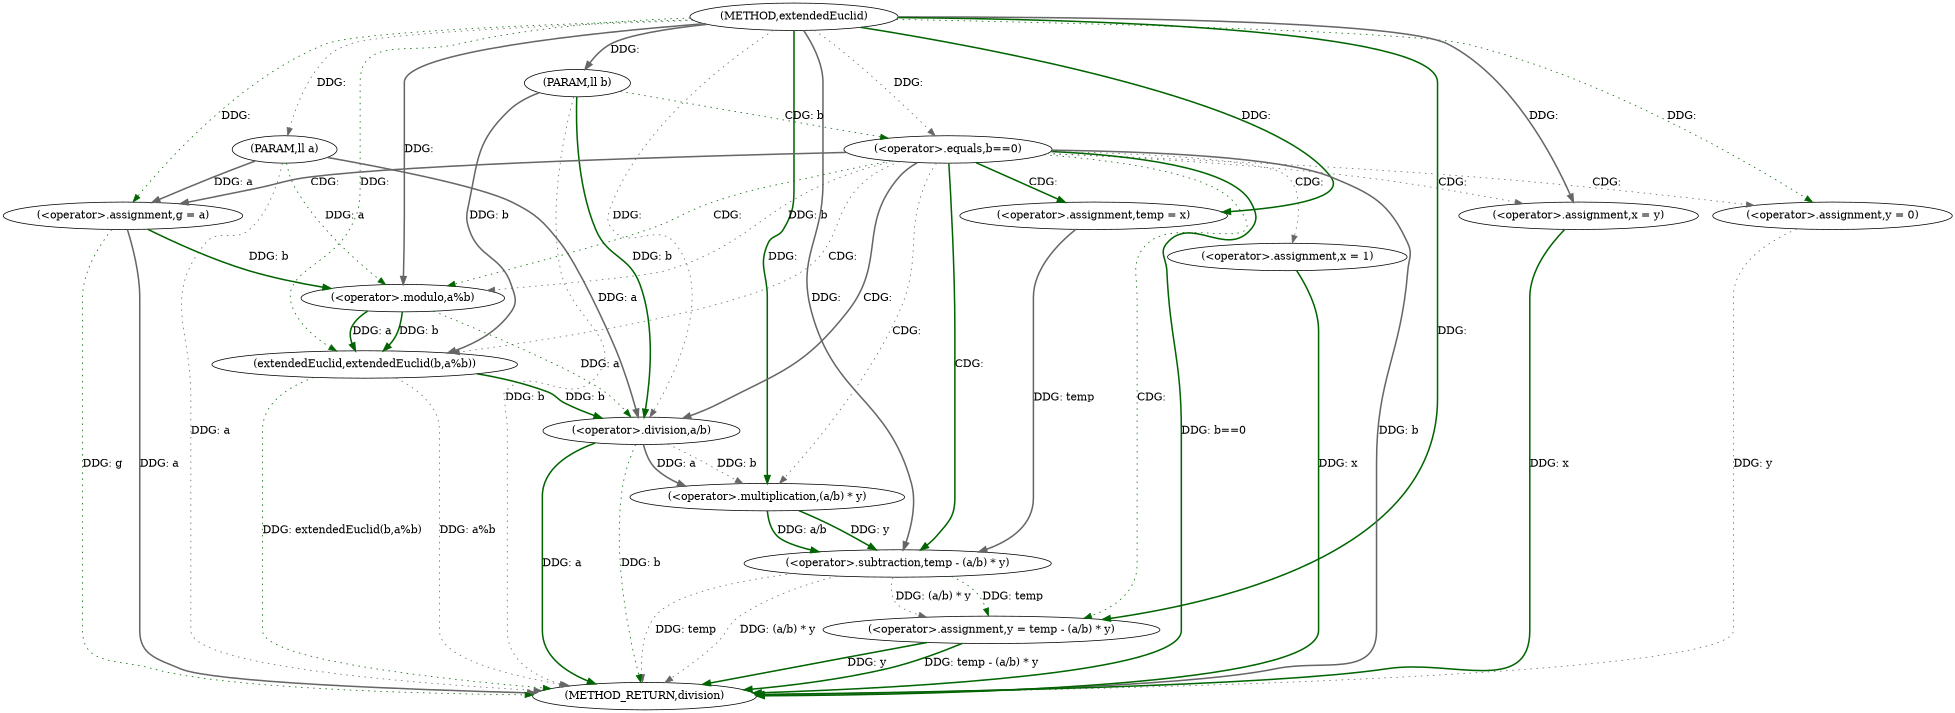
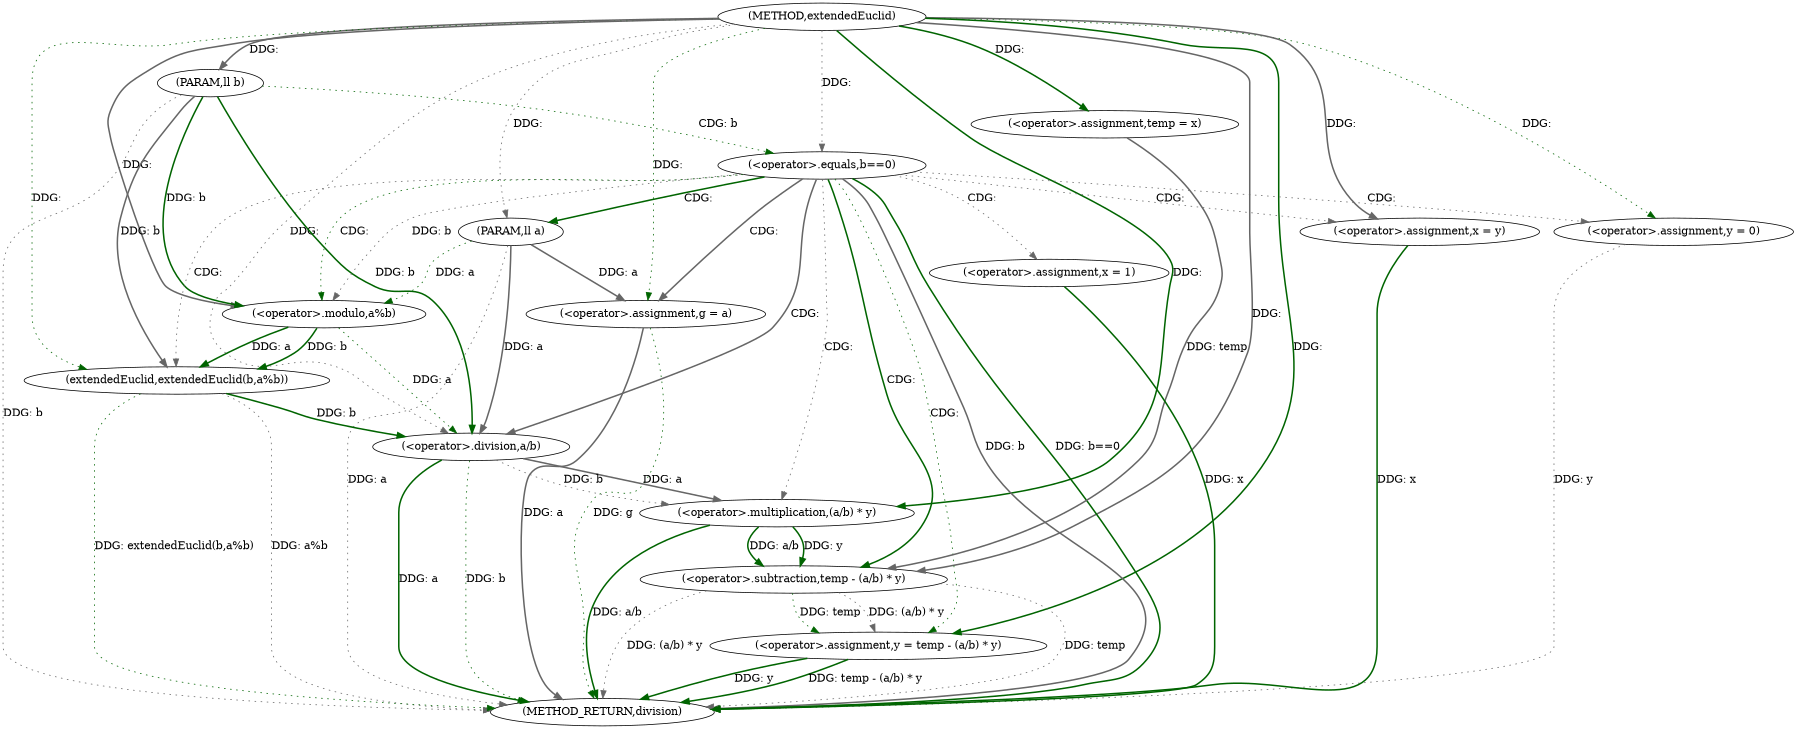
(1017, 181) -> (661, 198)
(233, 266) -> (164, 218)
none -> (609, 581)
